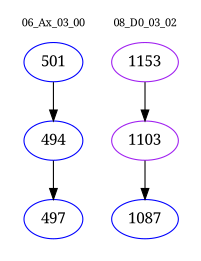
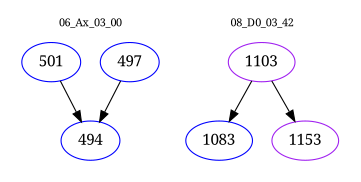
(145, 23) -> (262, 23)
(145, 96) -> (281, 96)
(53, 175) -> (113, 97)
(145, 219) -> (219, 141)
